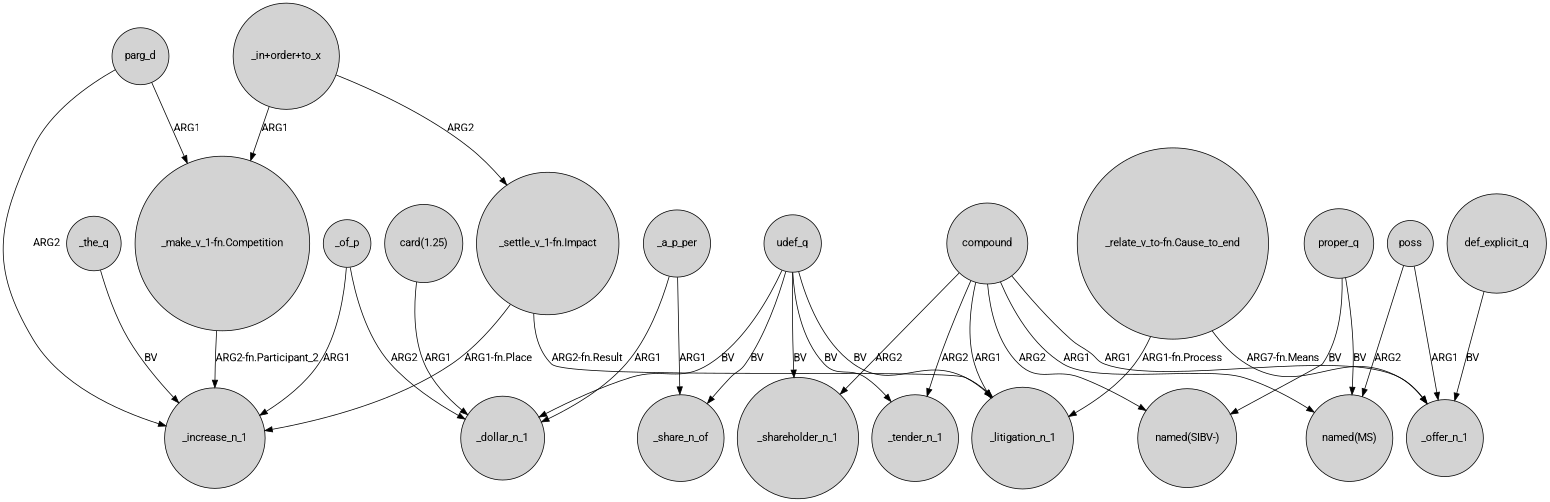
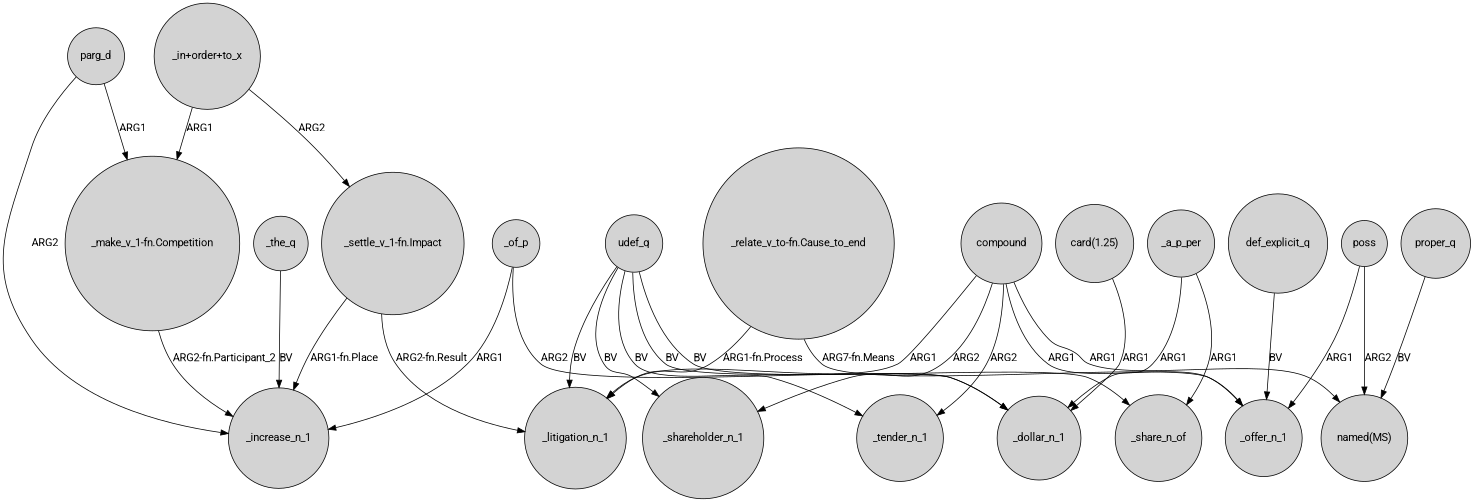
(1187, 438) -> none
